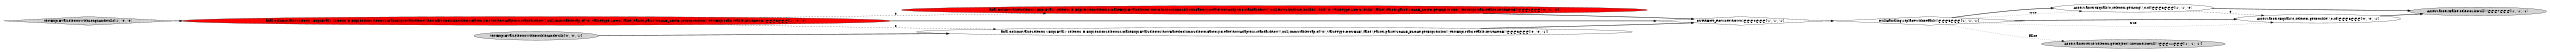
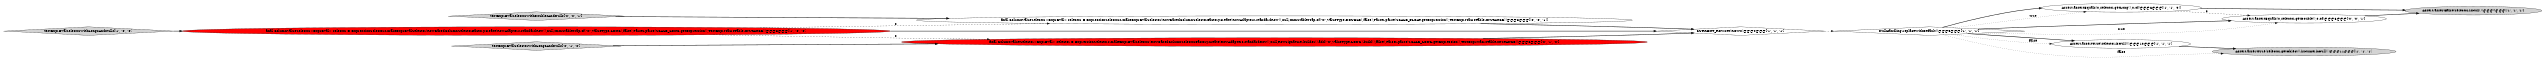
(1828, 21) -> (1828, 31)
(536, 36) -> (536, 16)
none -> (2121, 44)
none -> (536, 46)
